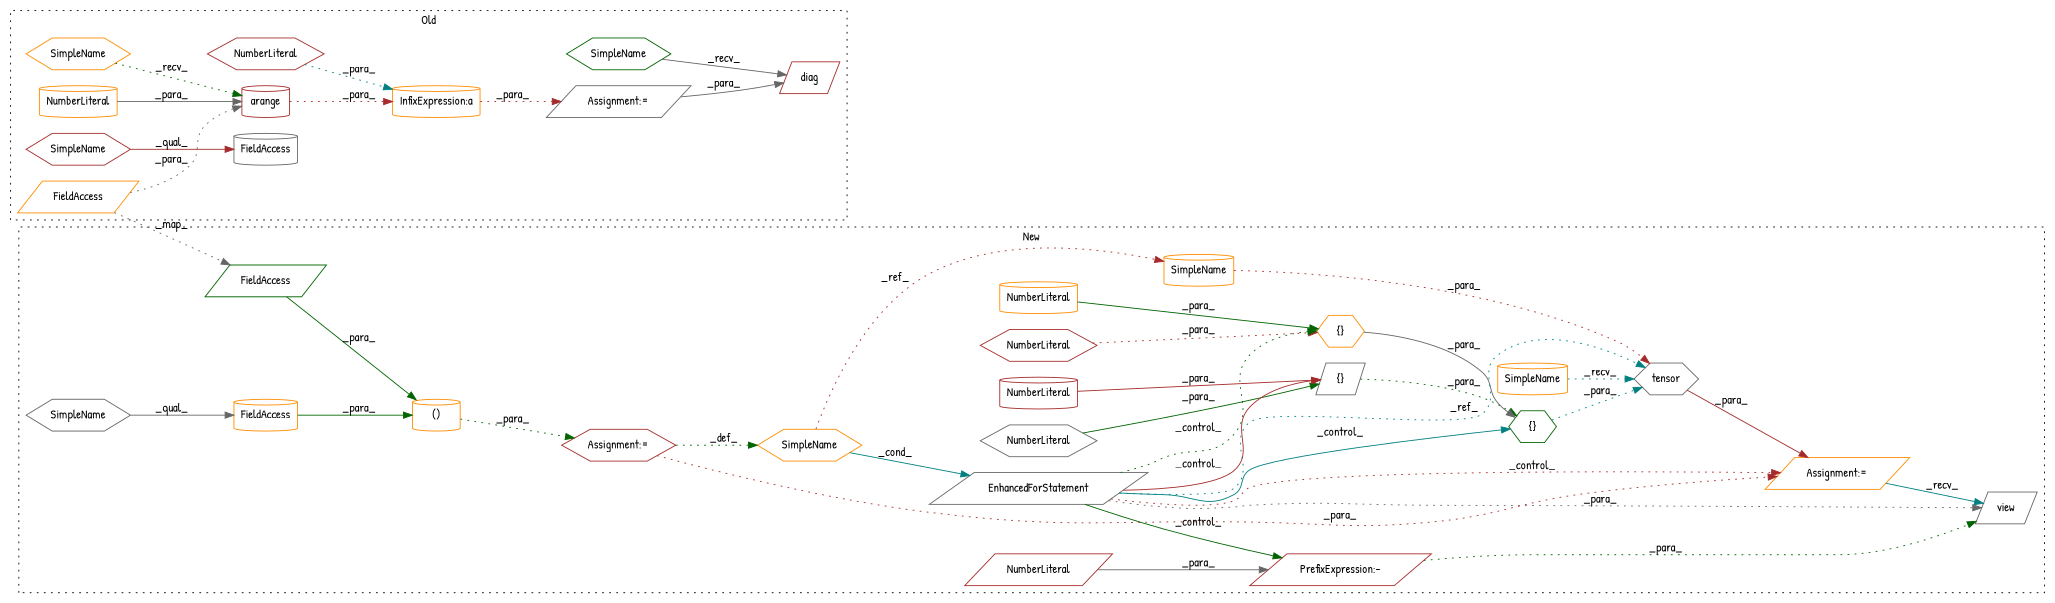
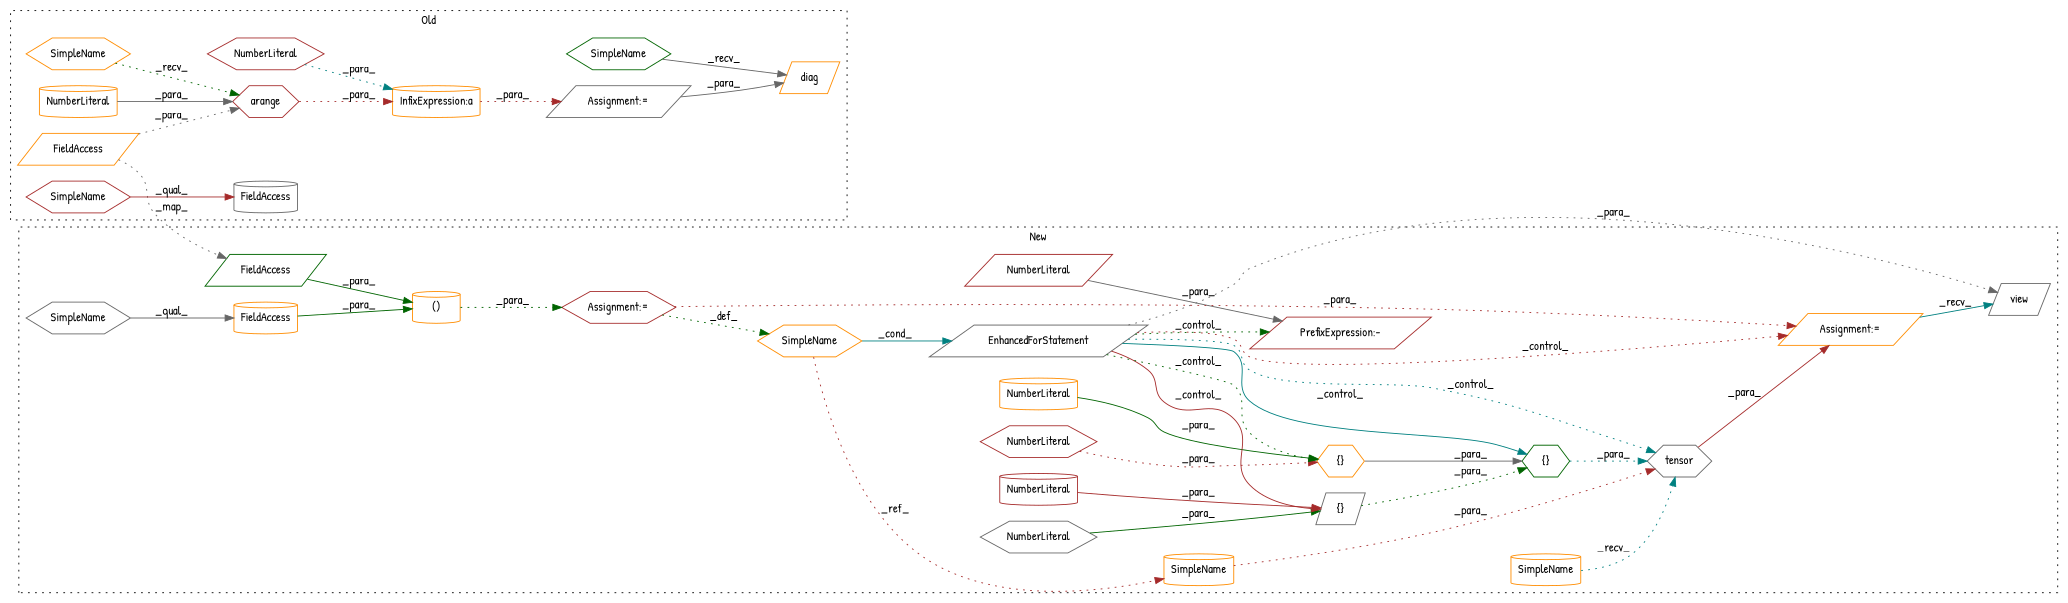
(810, 78) -> (810, 78)
(266, 102) -> (266, 102)
(1465, 408) -> (1471, 385)
(1178, 533) -> (1198, 332)
(1698, 555) -> none
